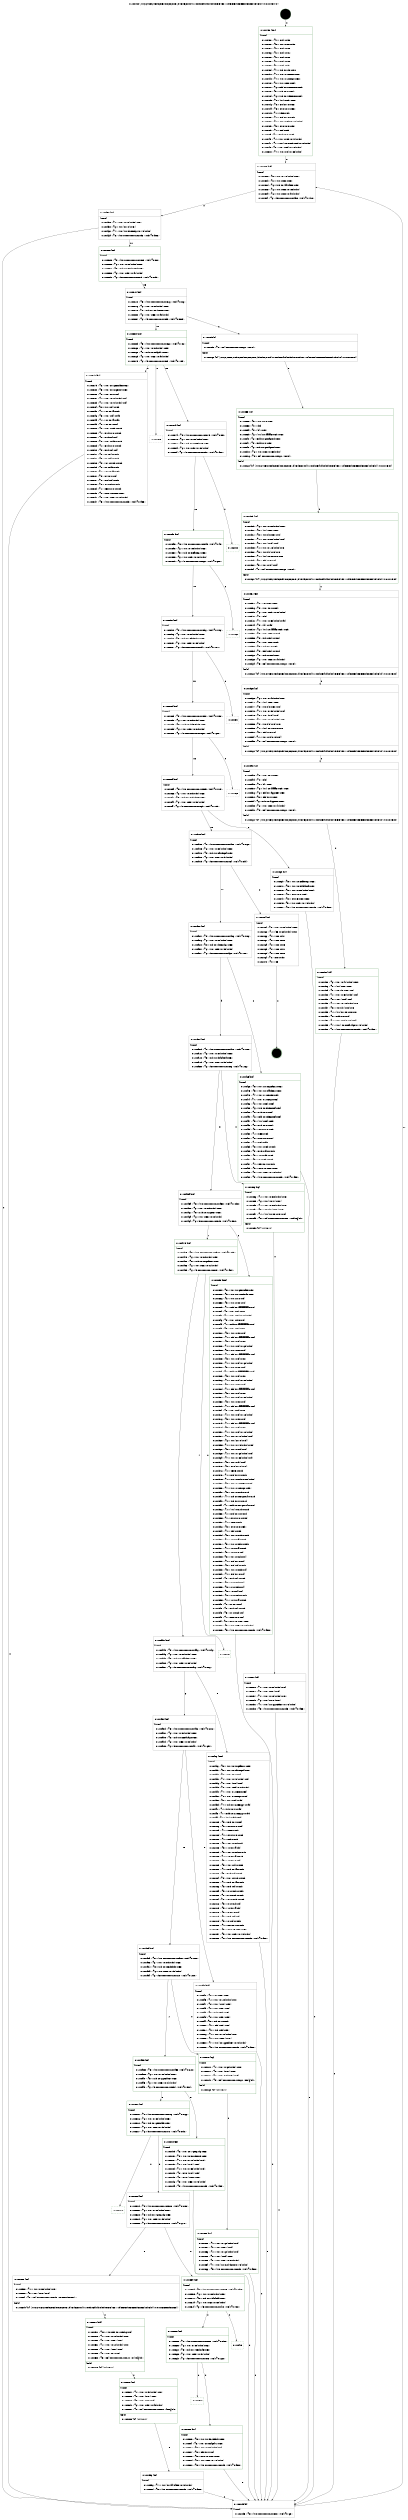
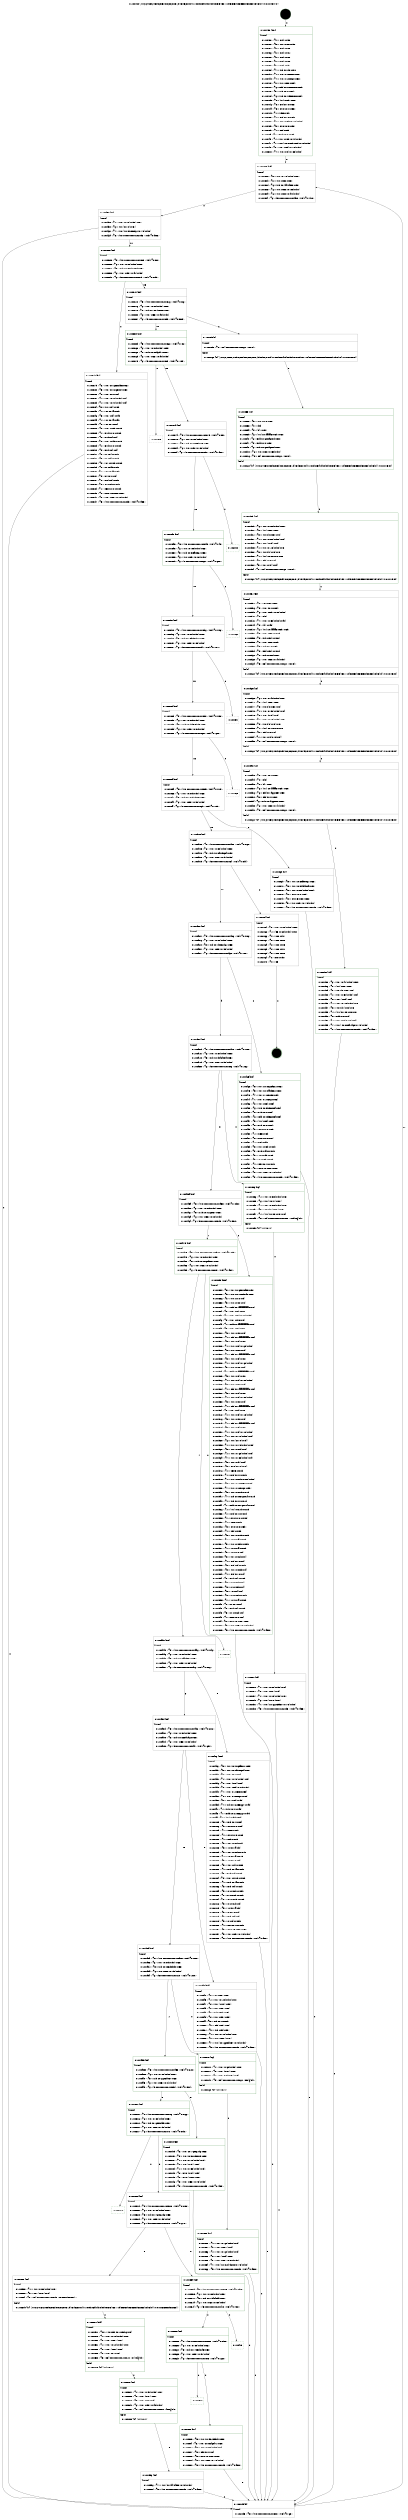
(147, 368) -> (120, 326)
